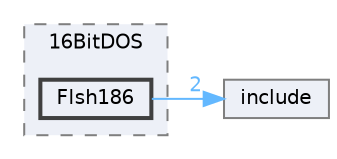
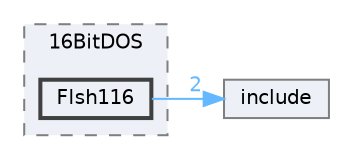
(96, 99) -> (96, 99)
